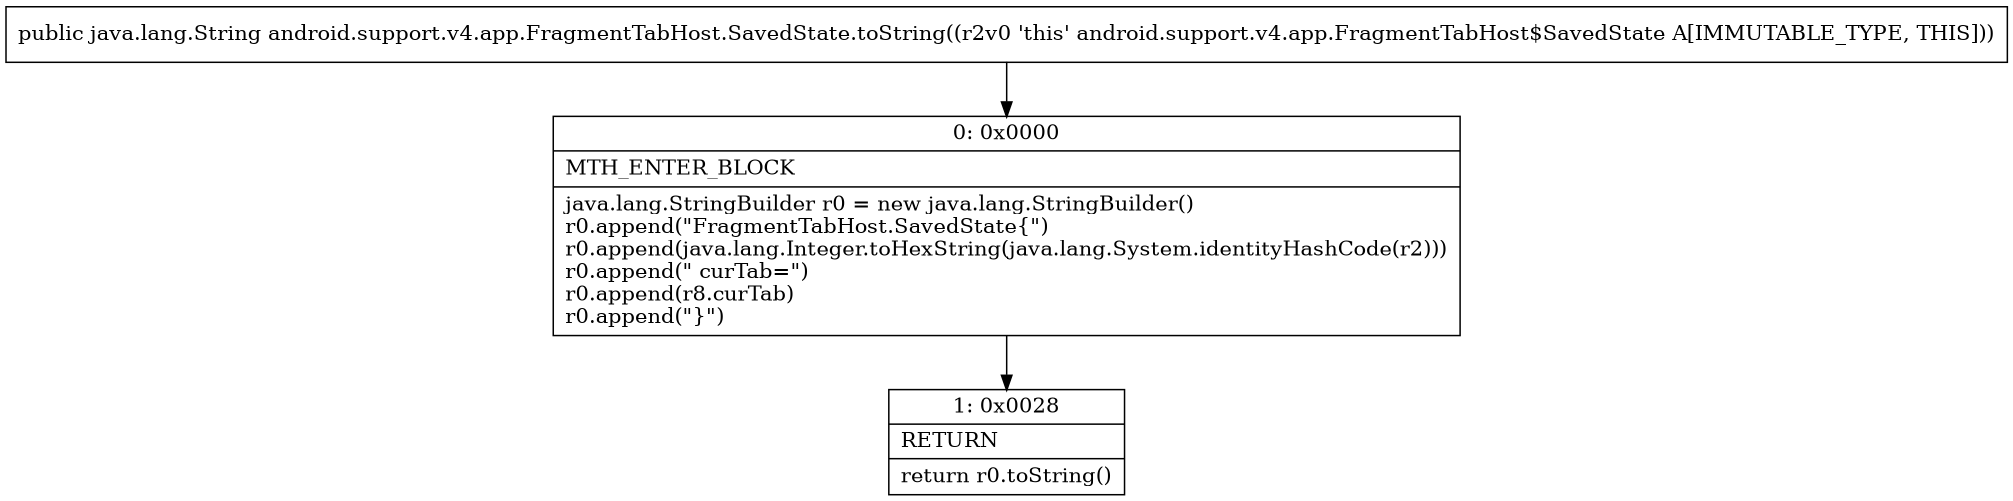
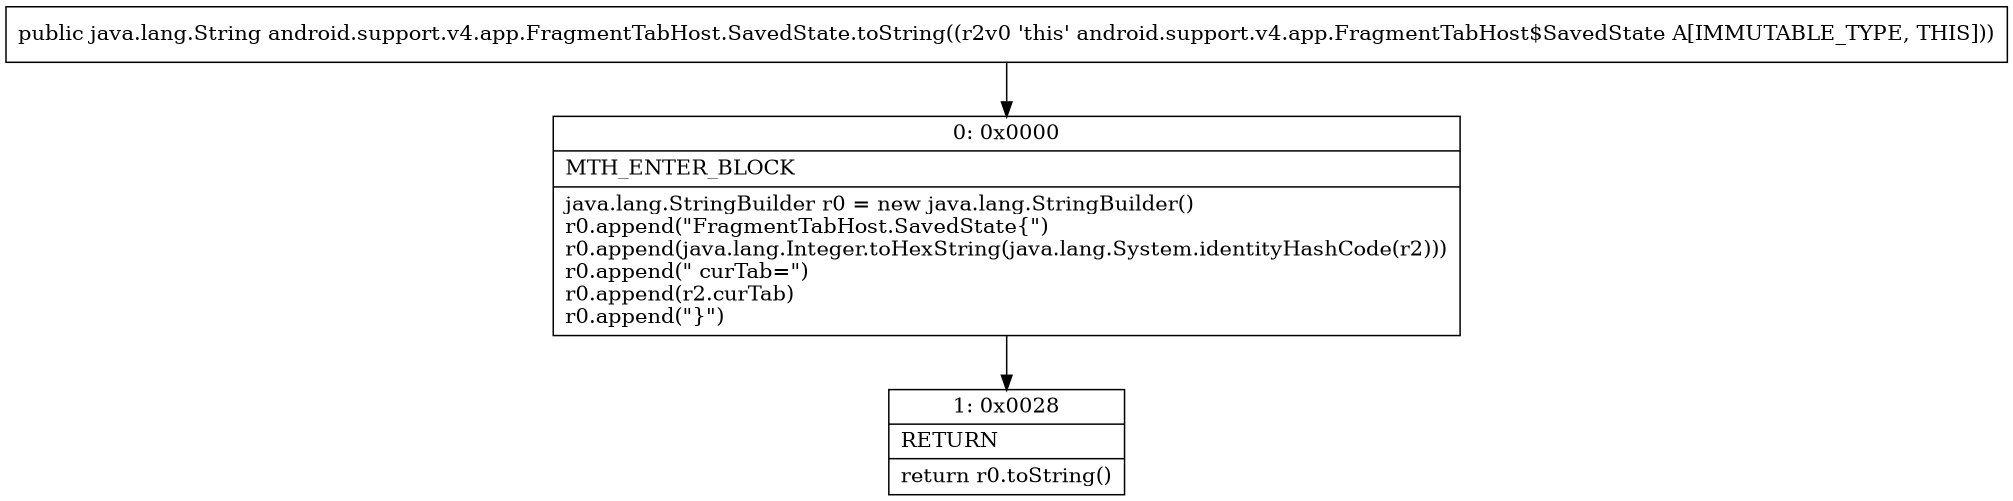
(680, 294) -> (680, 294)
